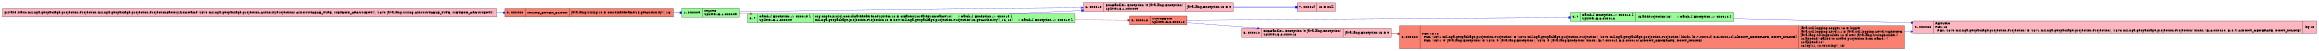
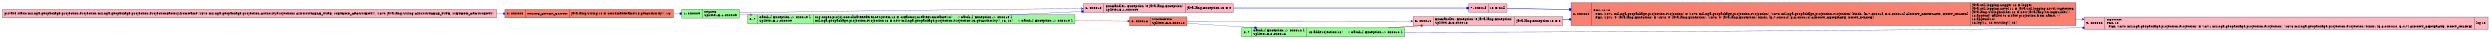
none -> (1538, 9)
none -> (1405, 27)
(1394, 34) -> (1566, 19)
